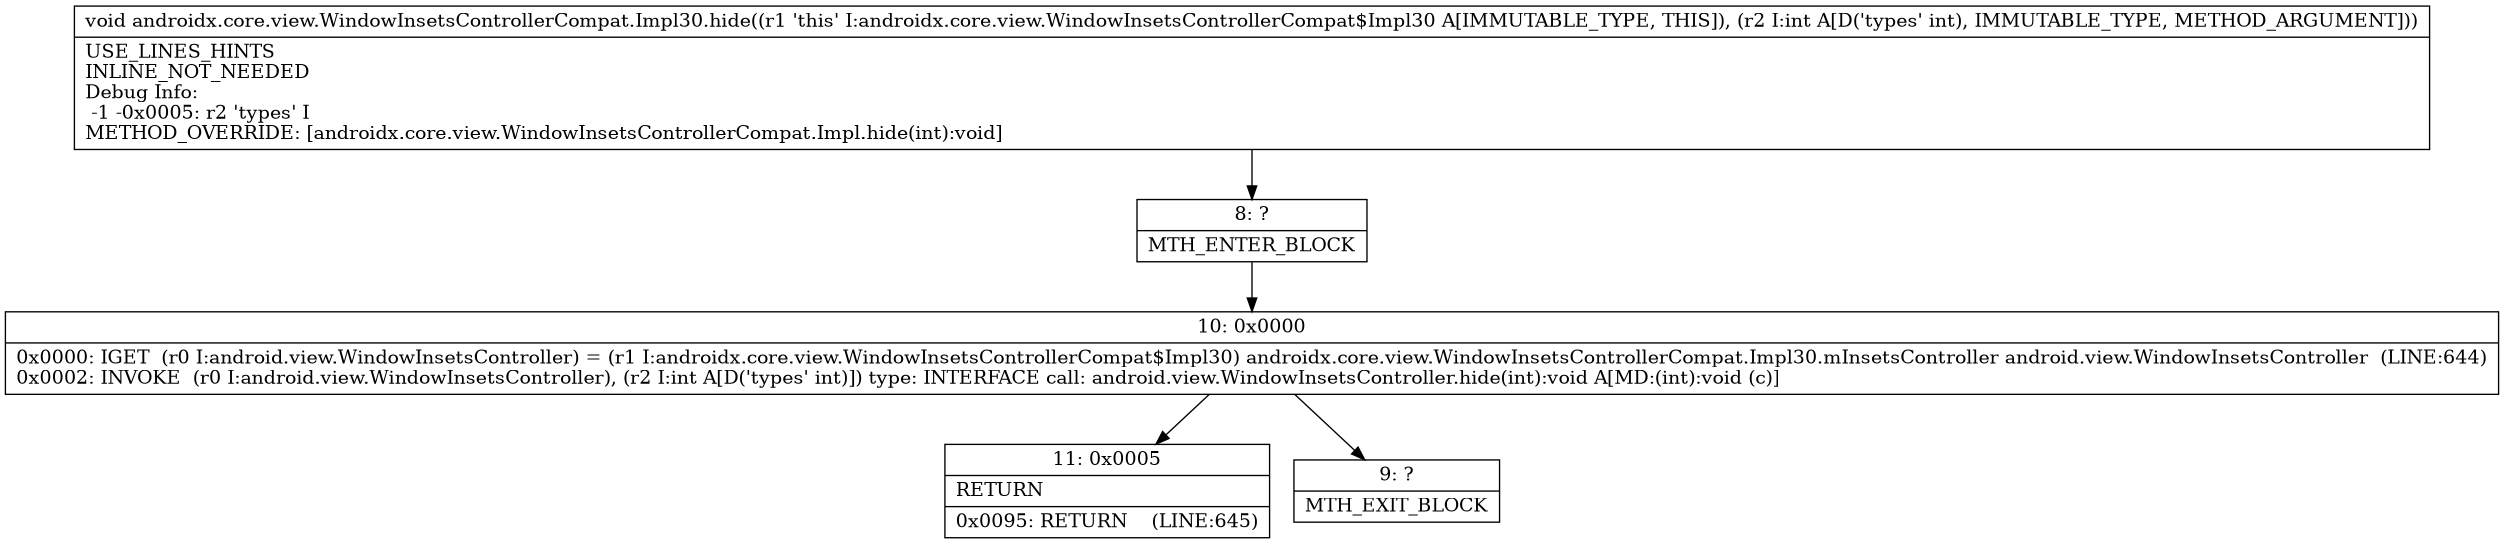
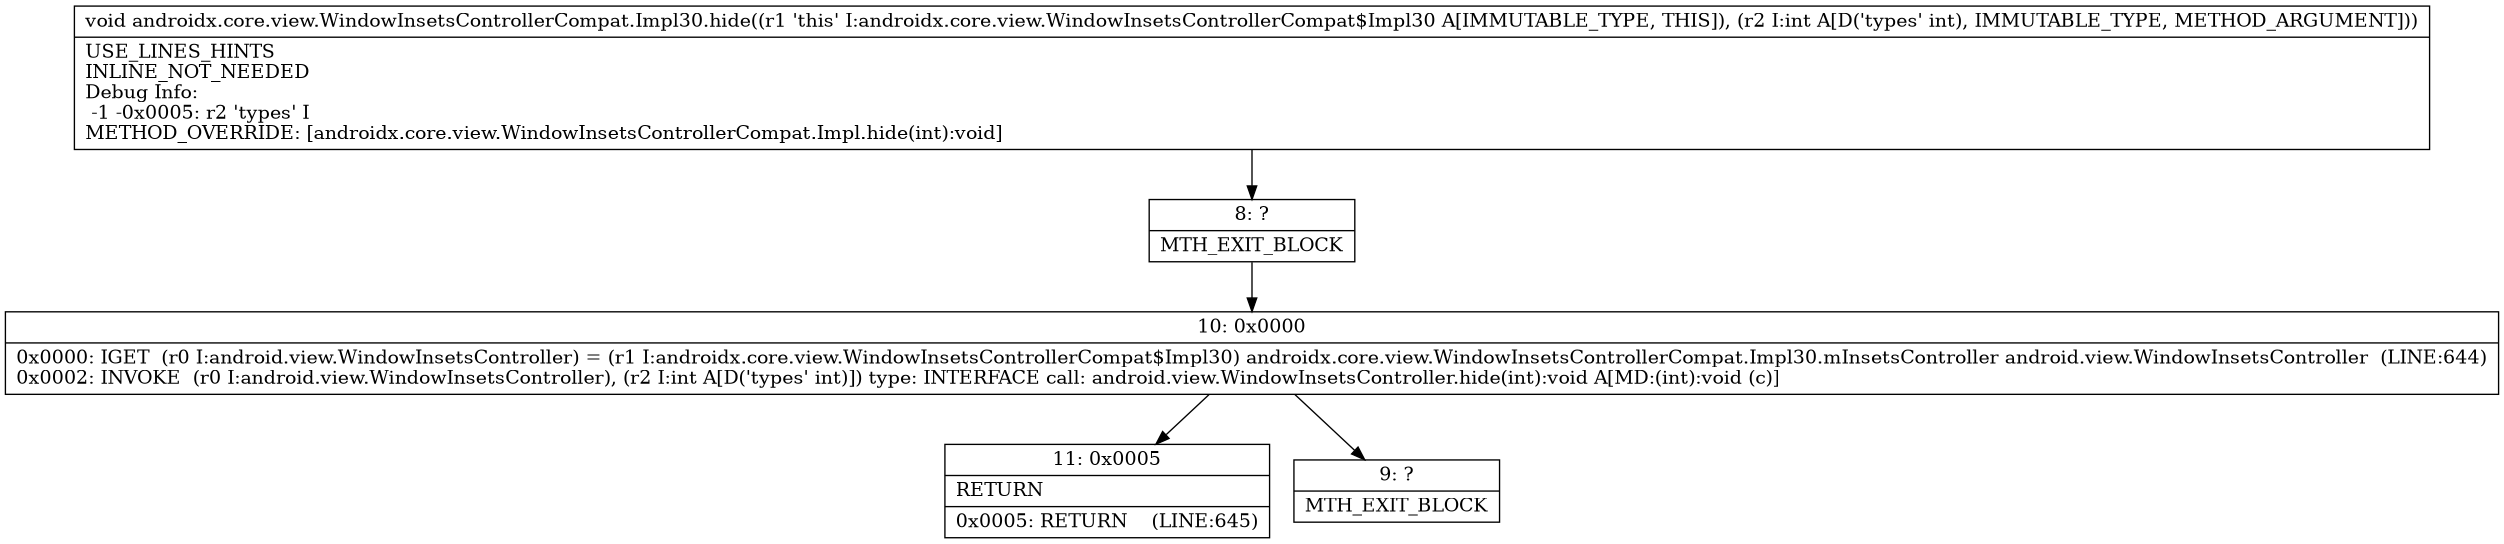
(1252, 246) -> (1252, 246)
(1107, 521) -> (1107, 521)
